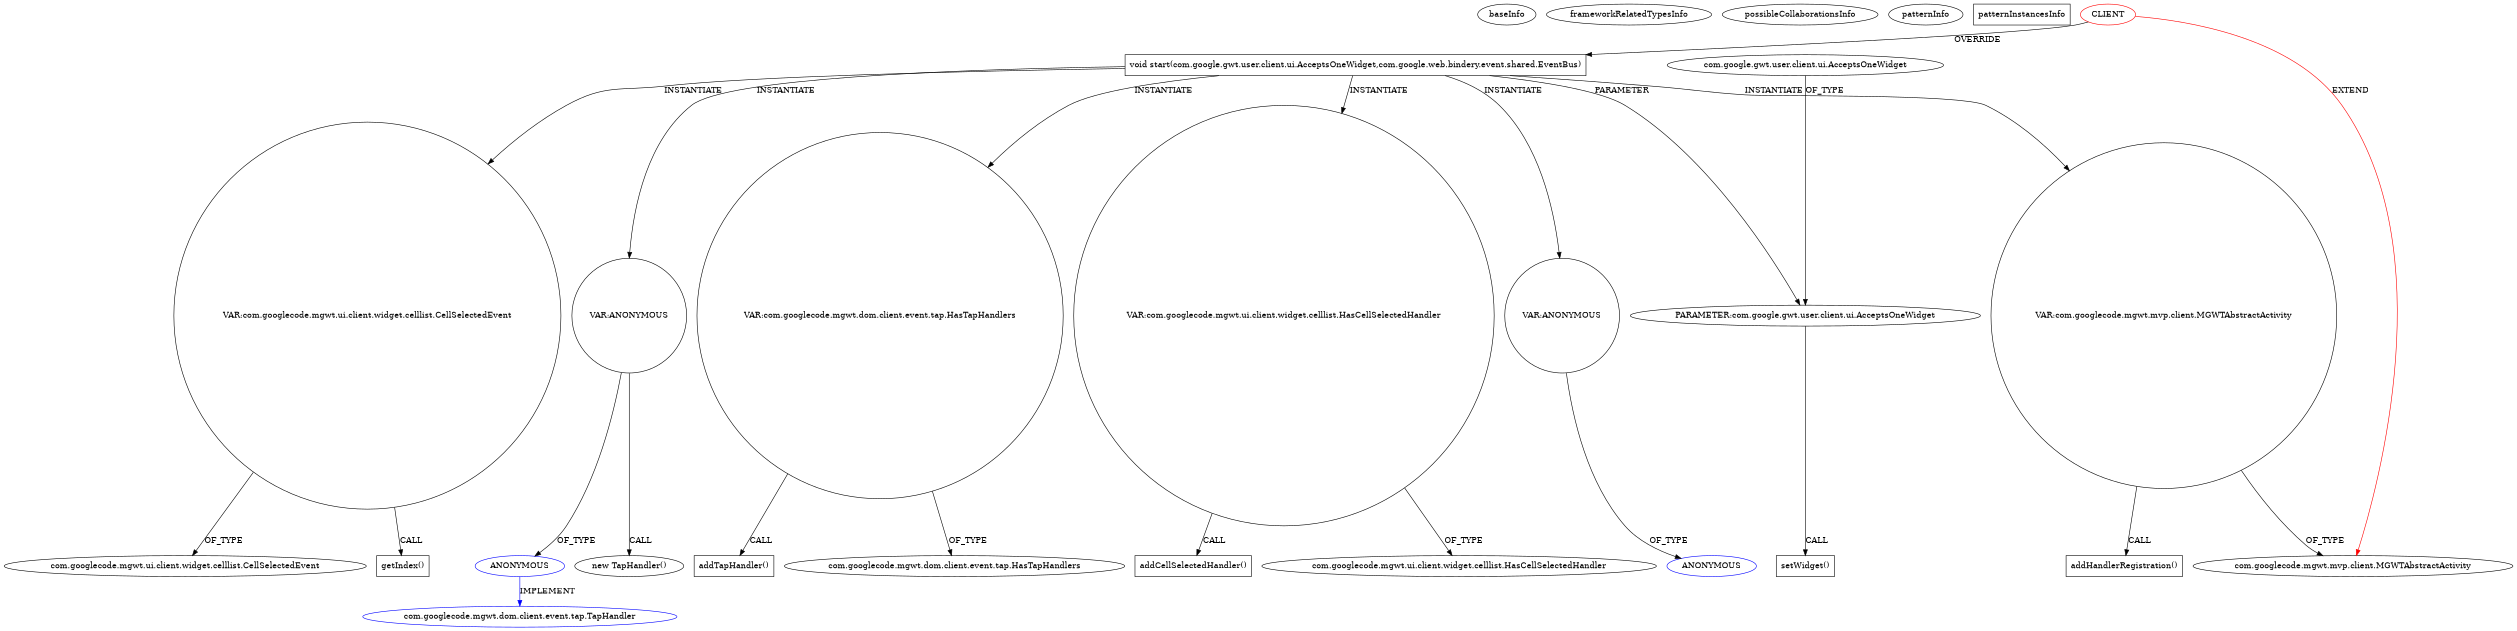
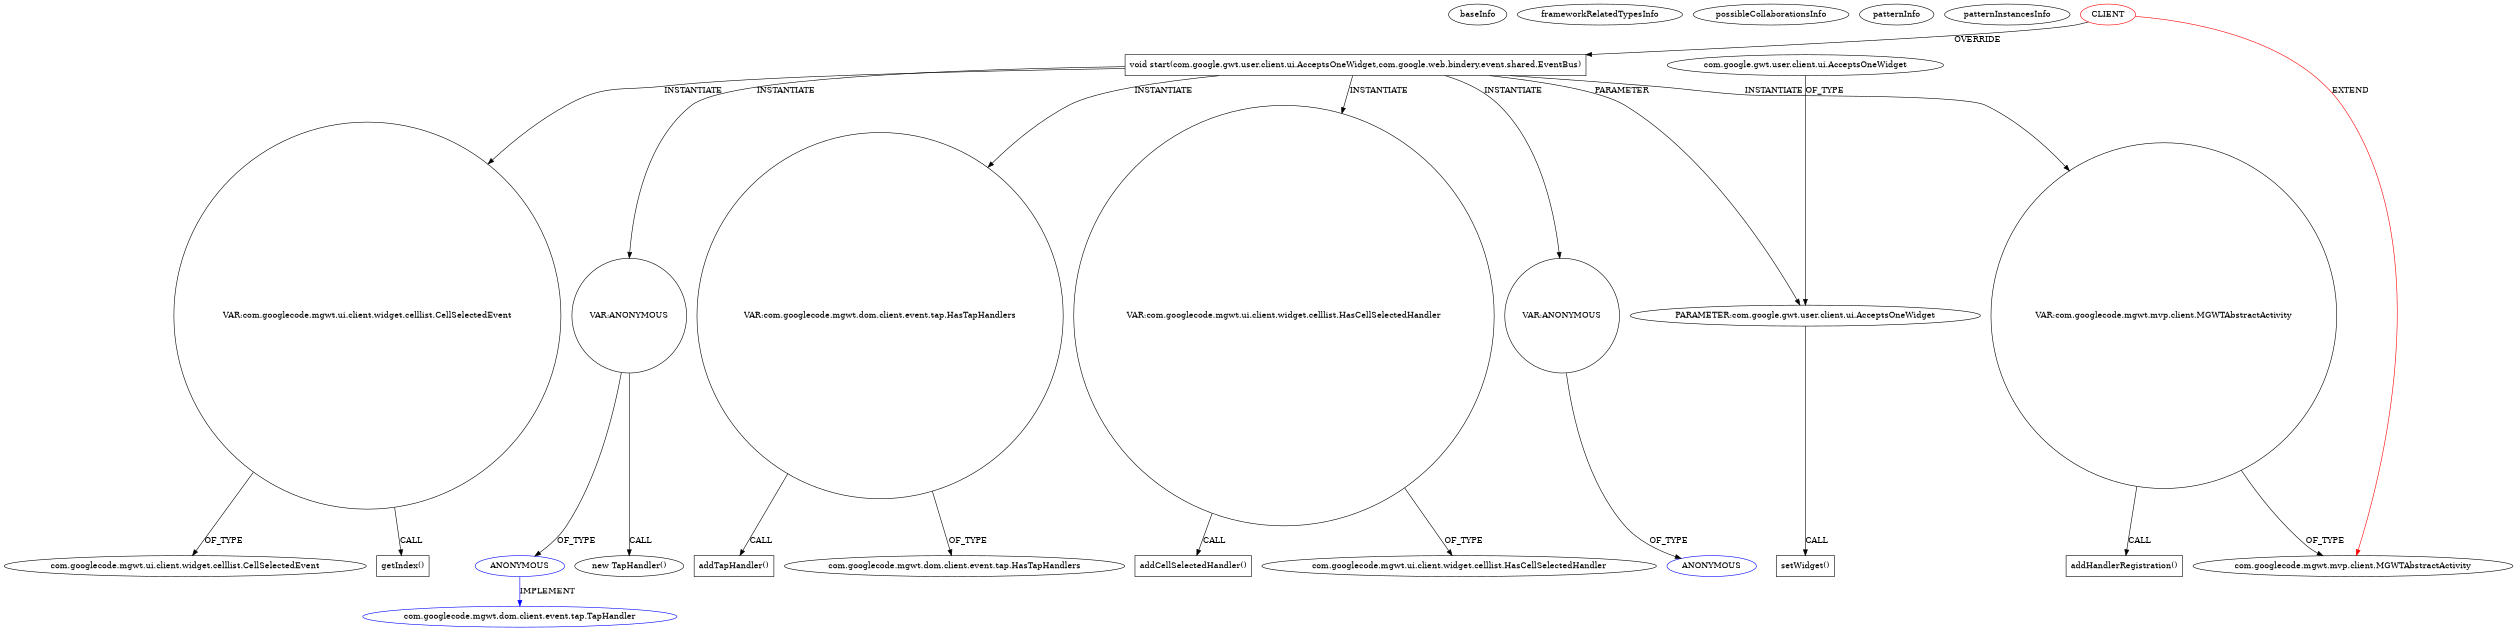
(2022, 15) -> (2007, 15)
